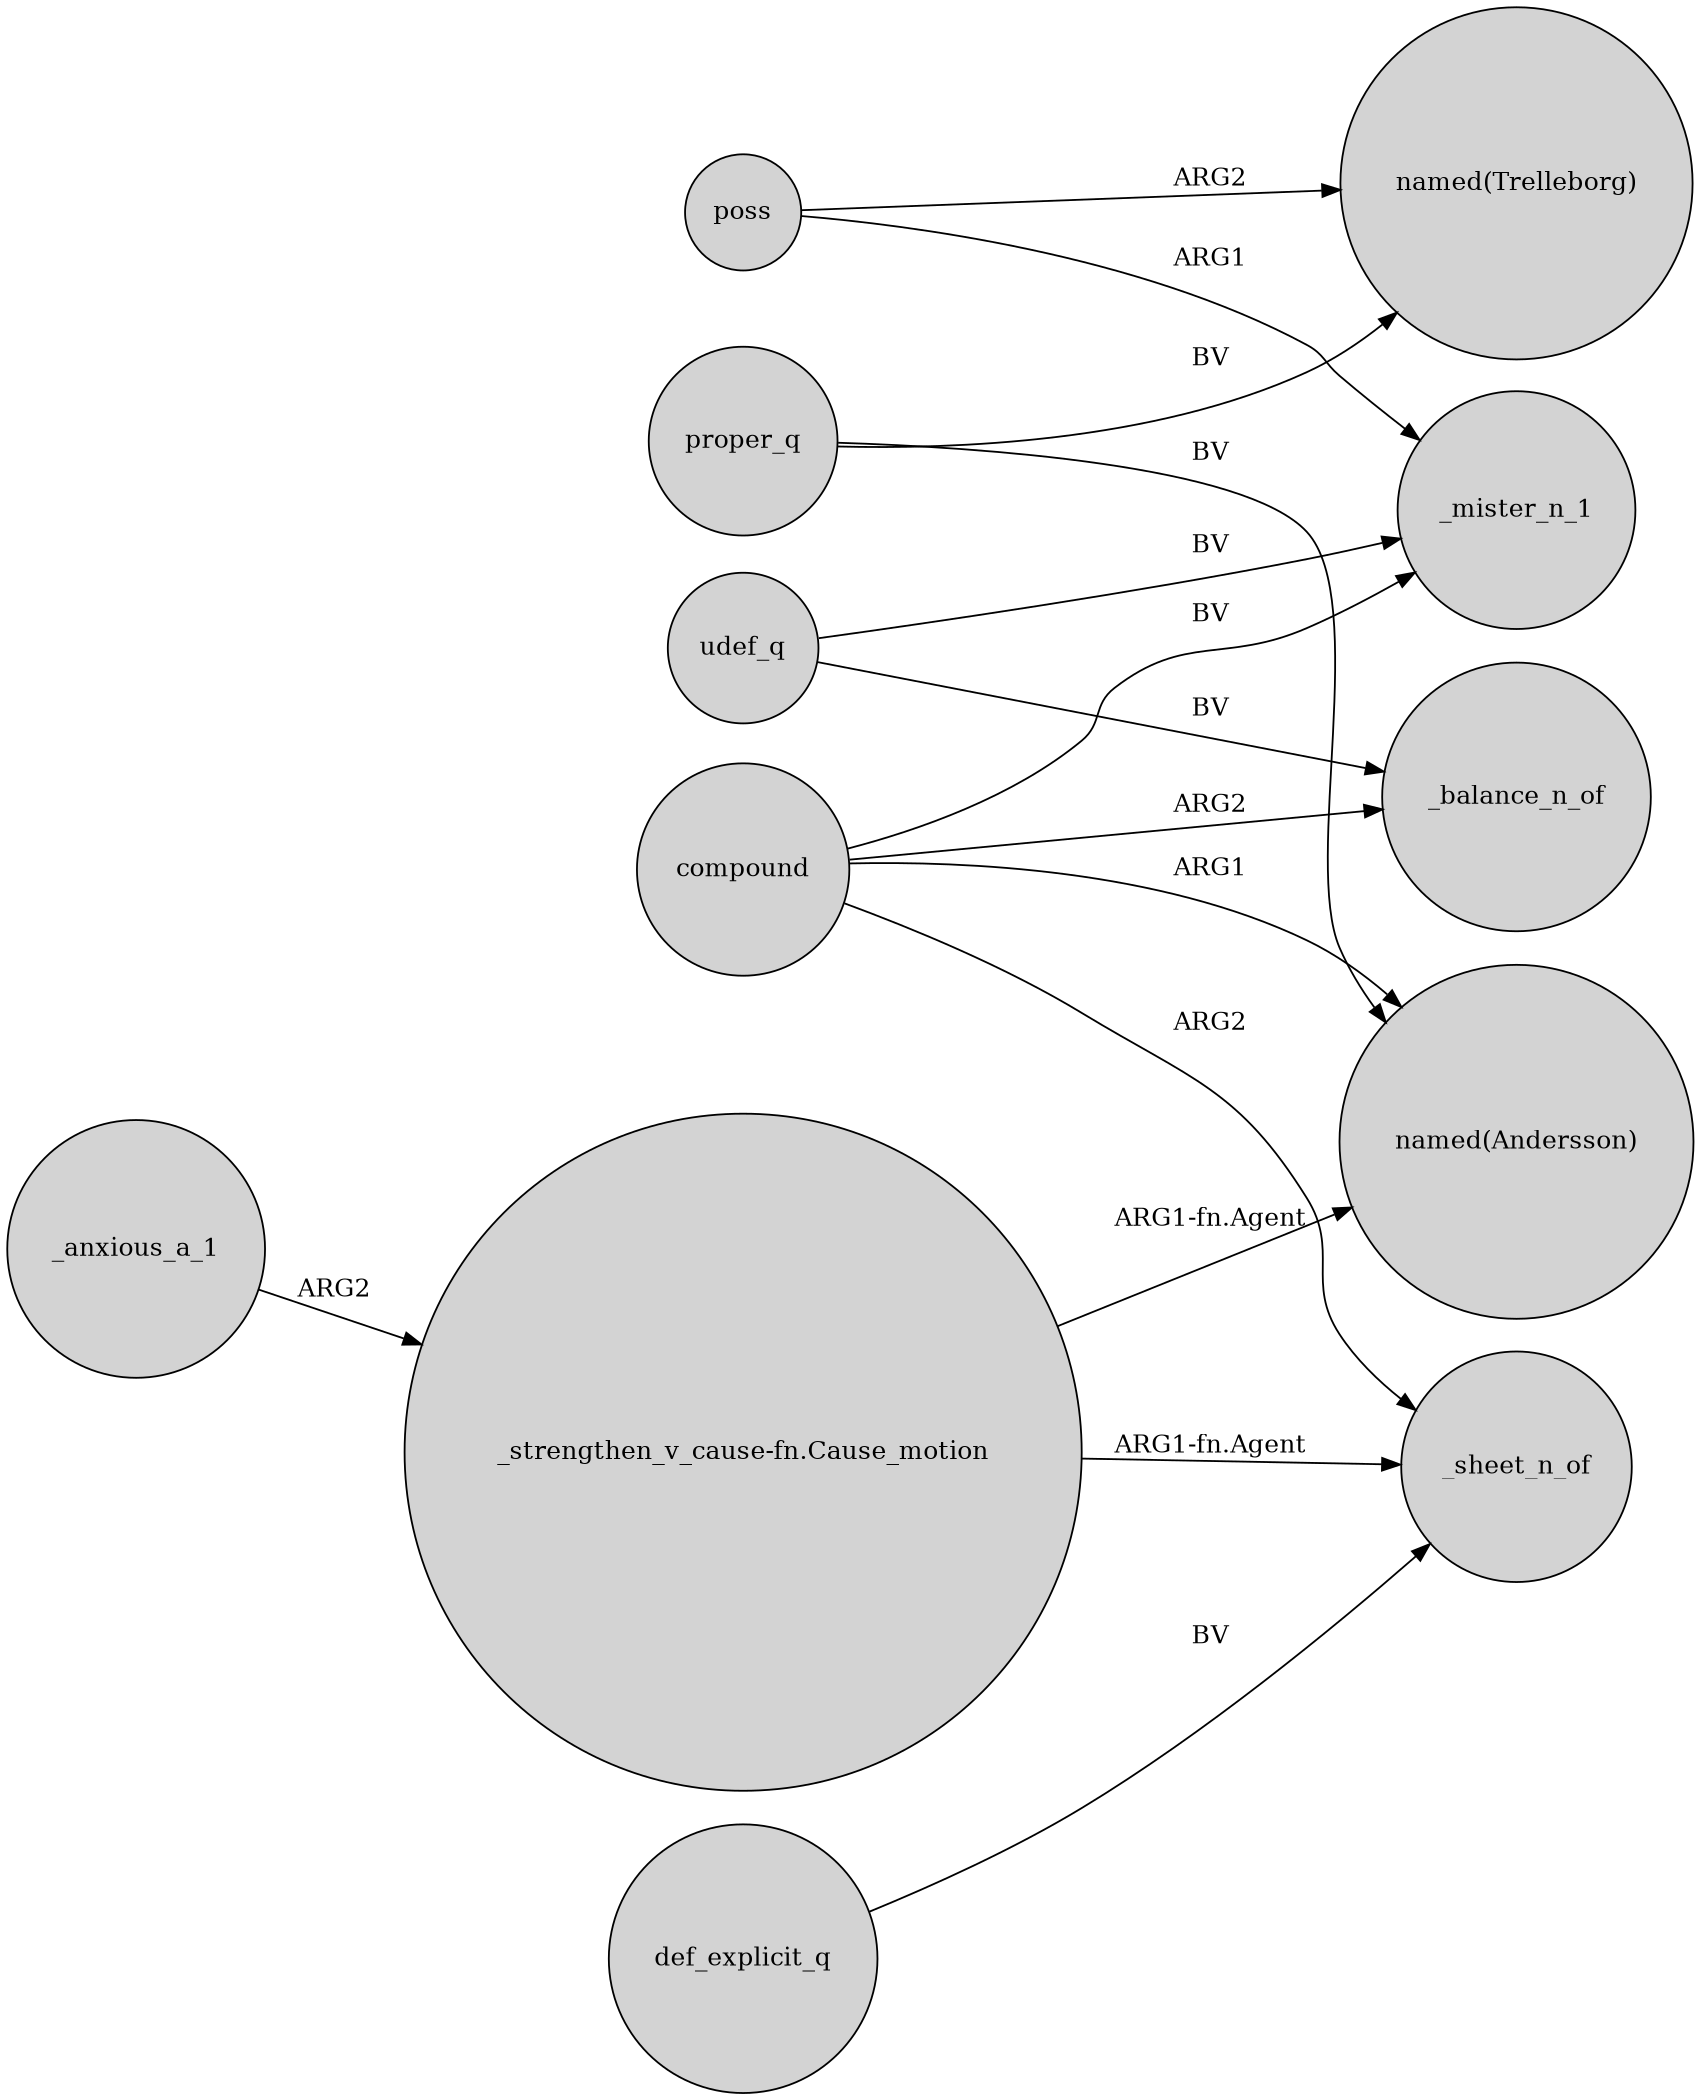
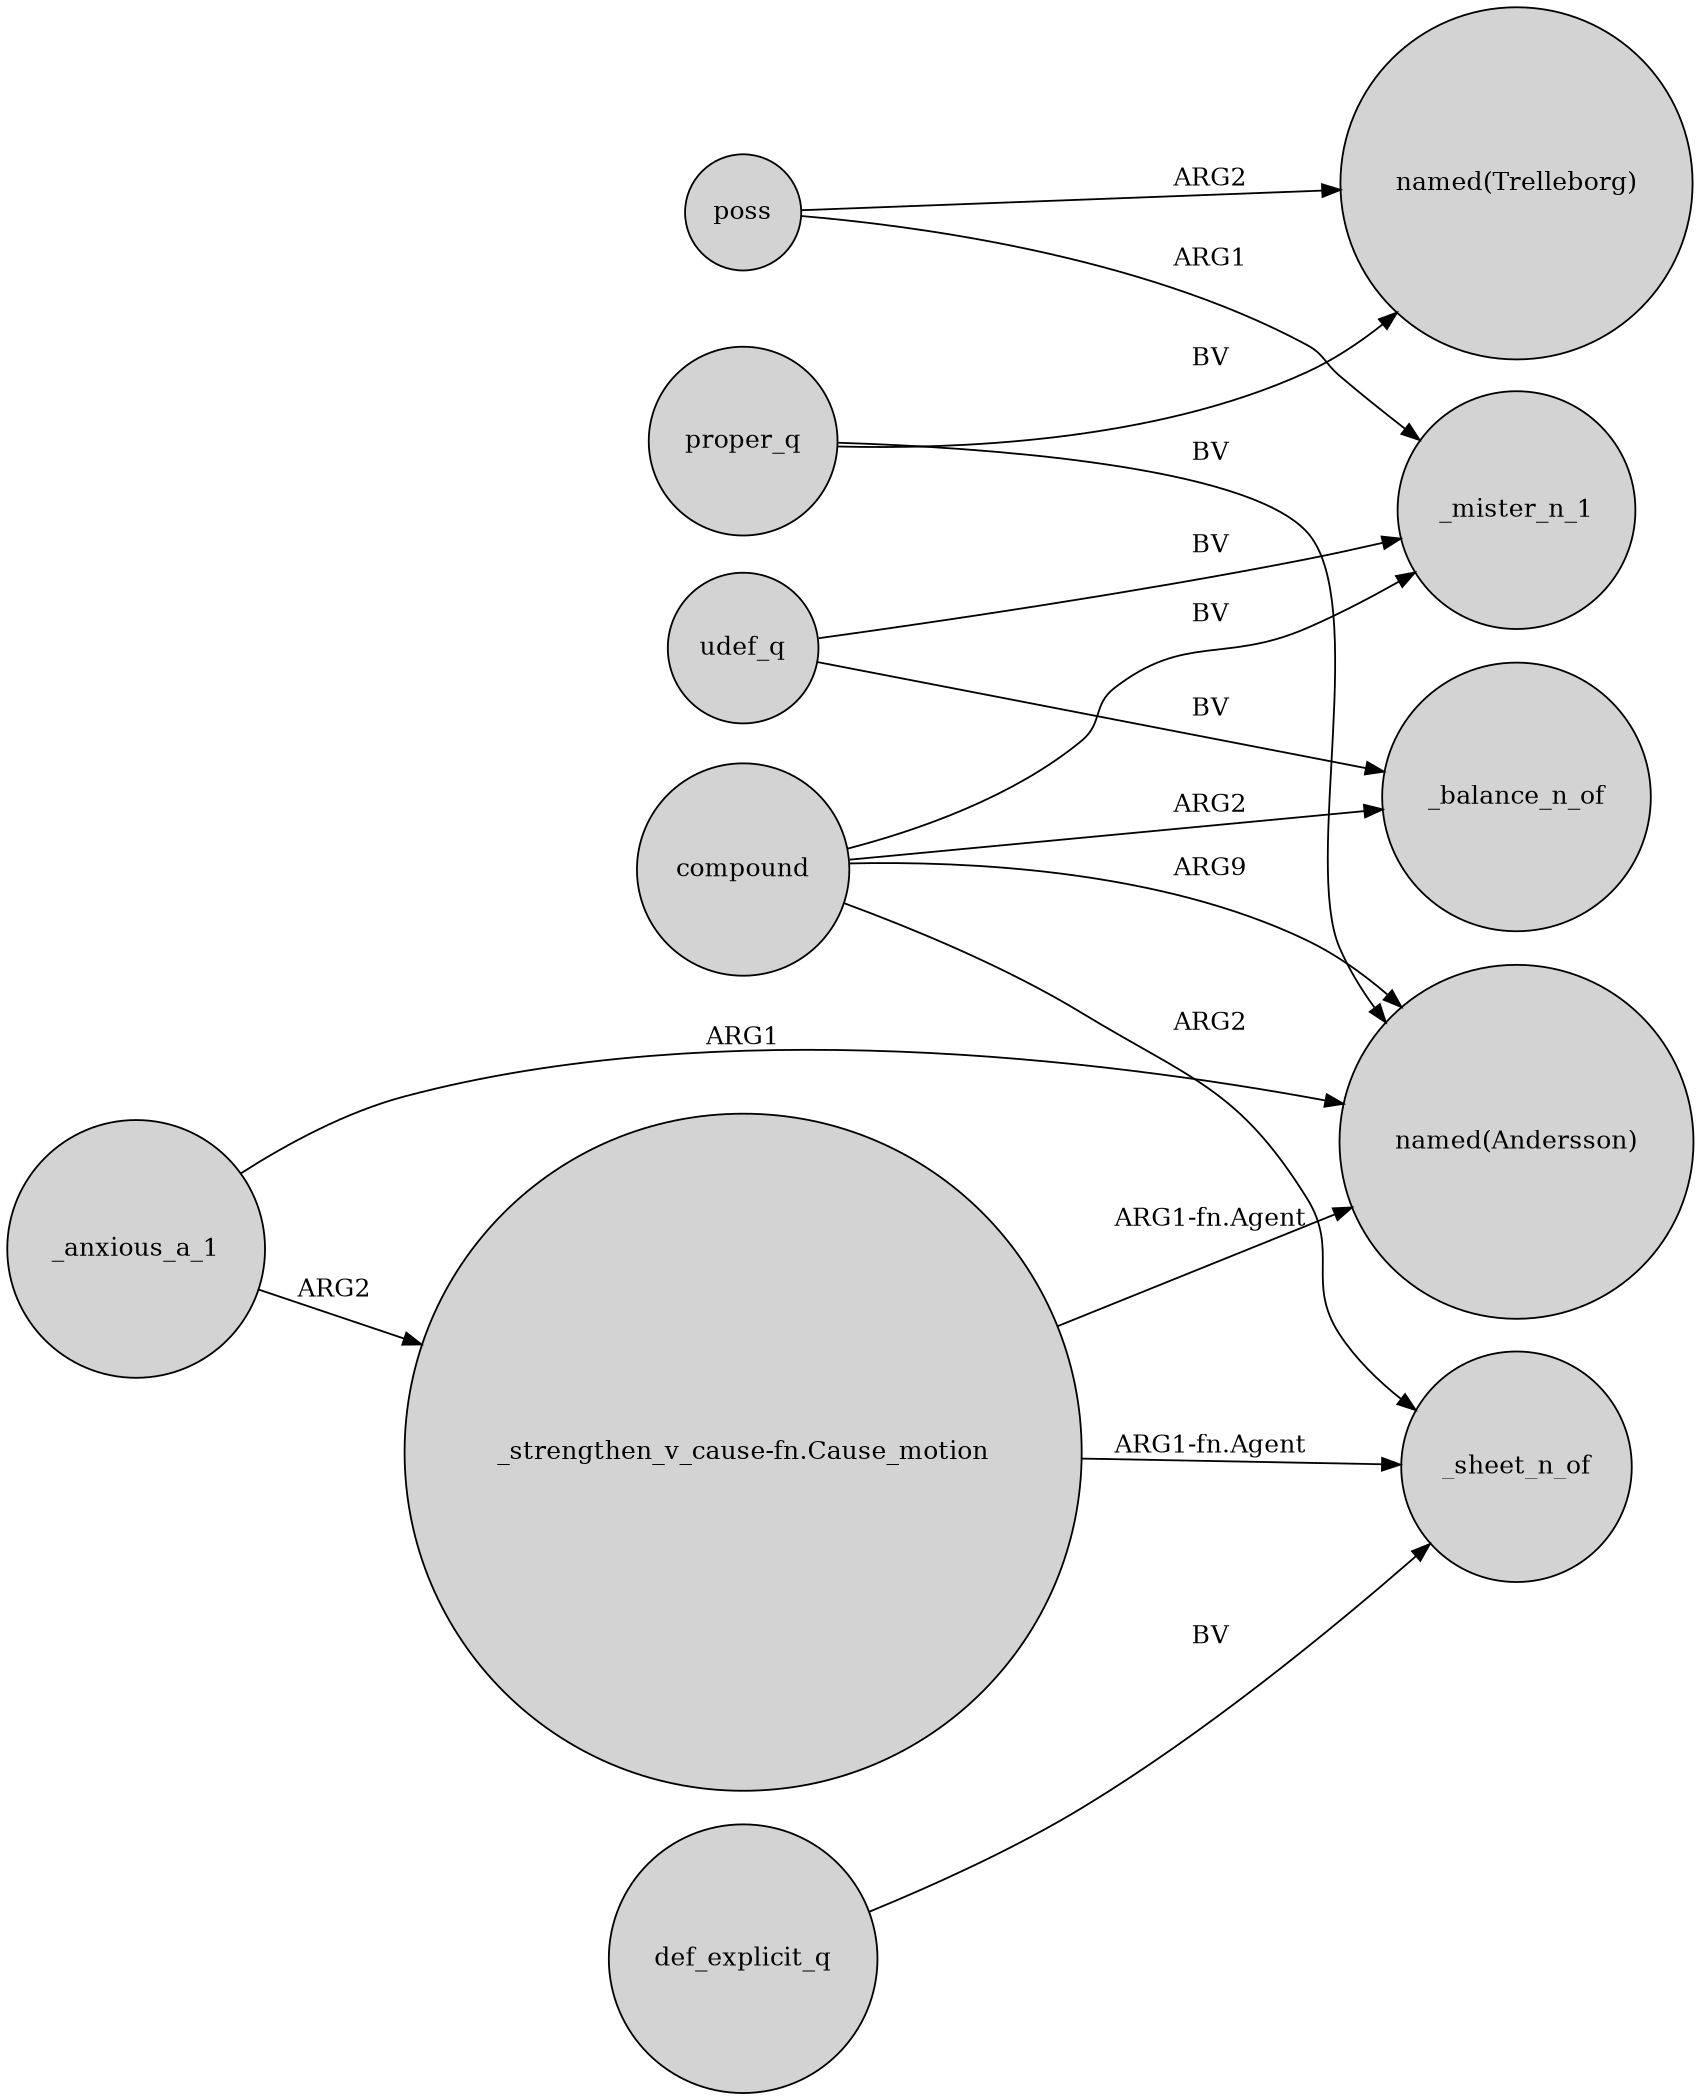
(1211, 869) -> (1211, 869)
none -> (774, 1050)
